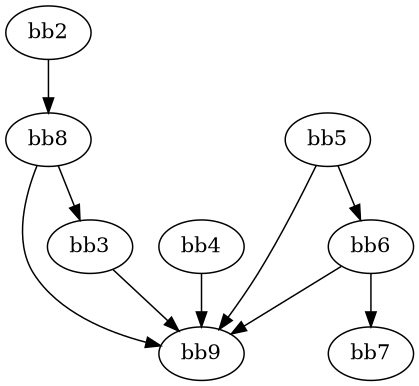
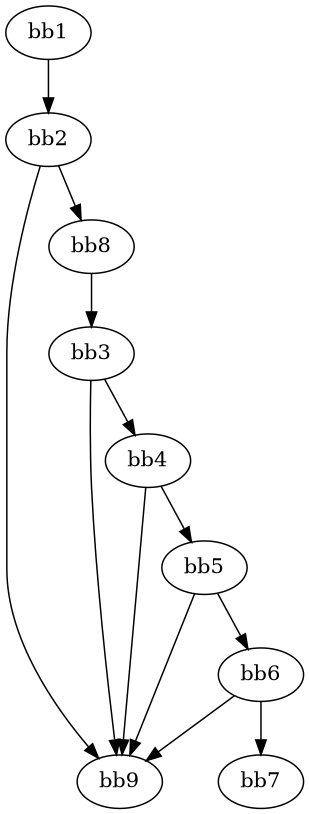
none -> (48, 33)
(41, 283) -> (7, 466)
none -> (116, 401)
none -> (173, 508)
